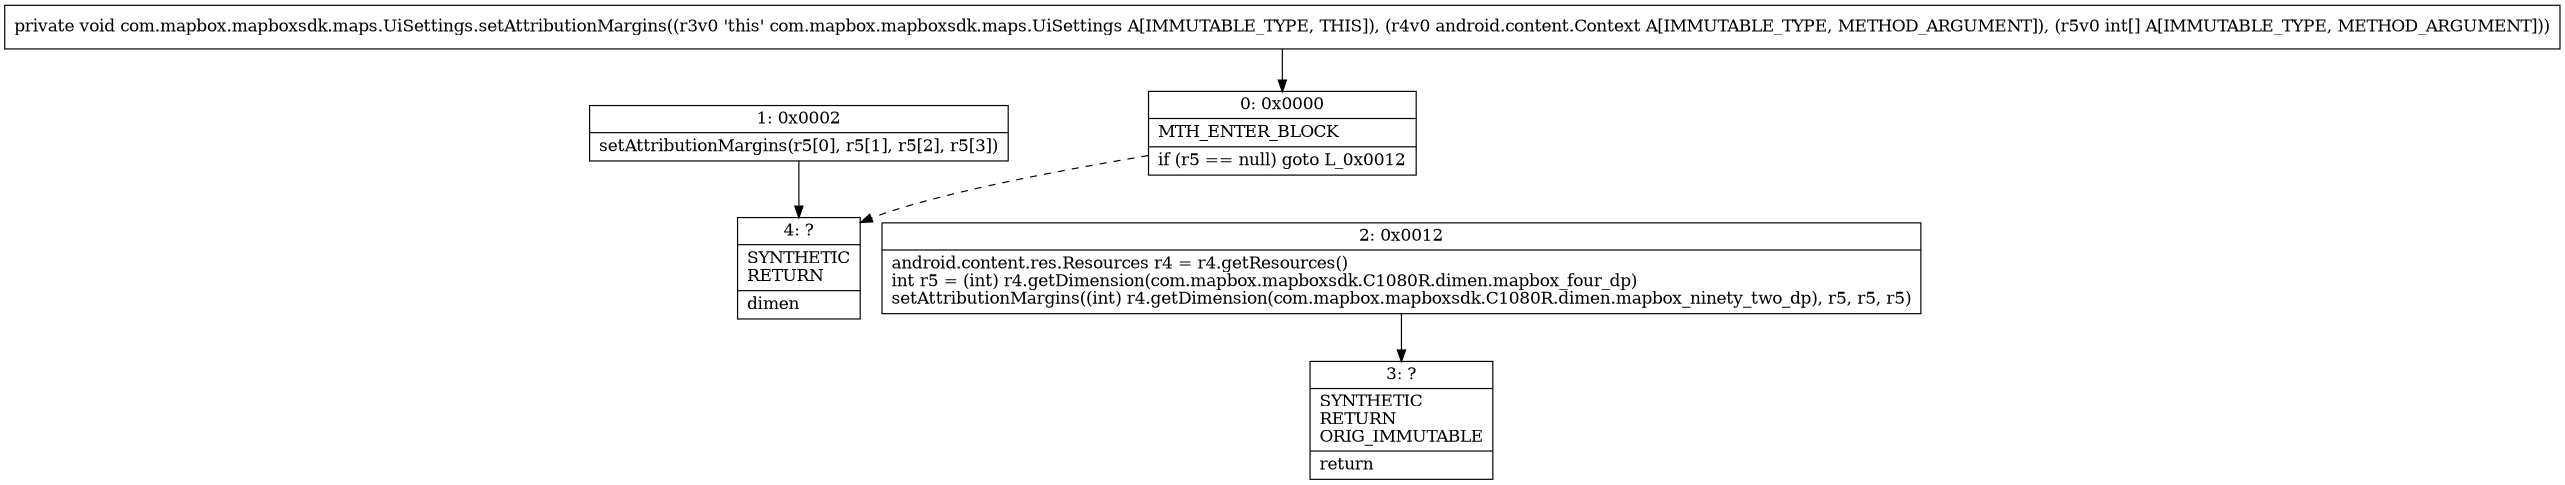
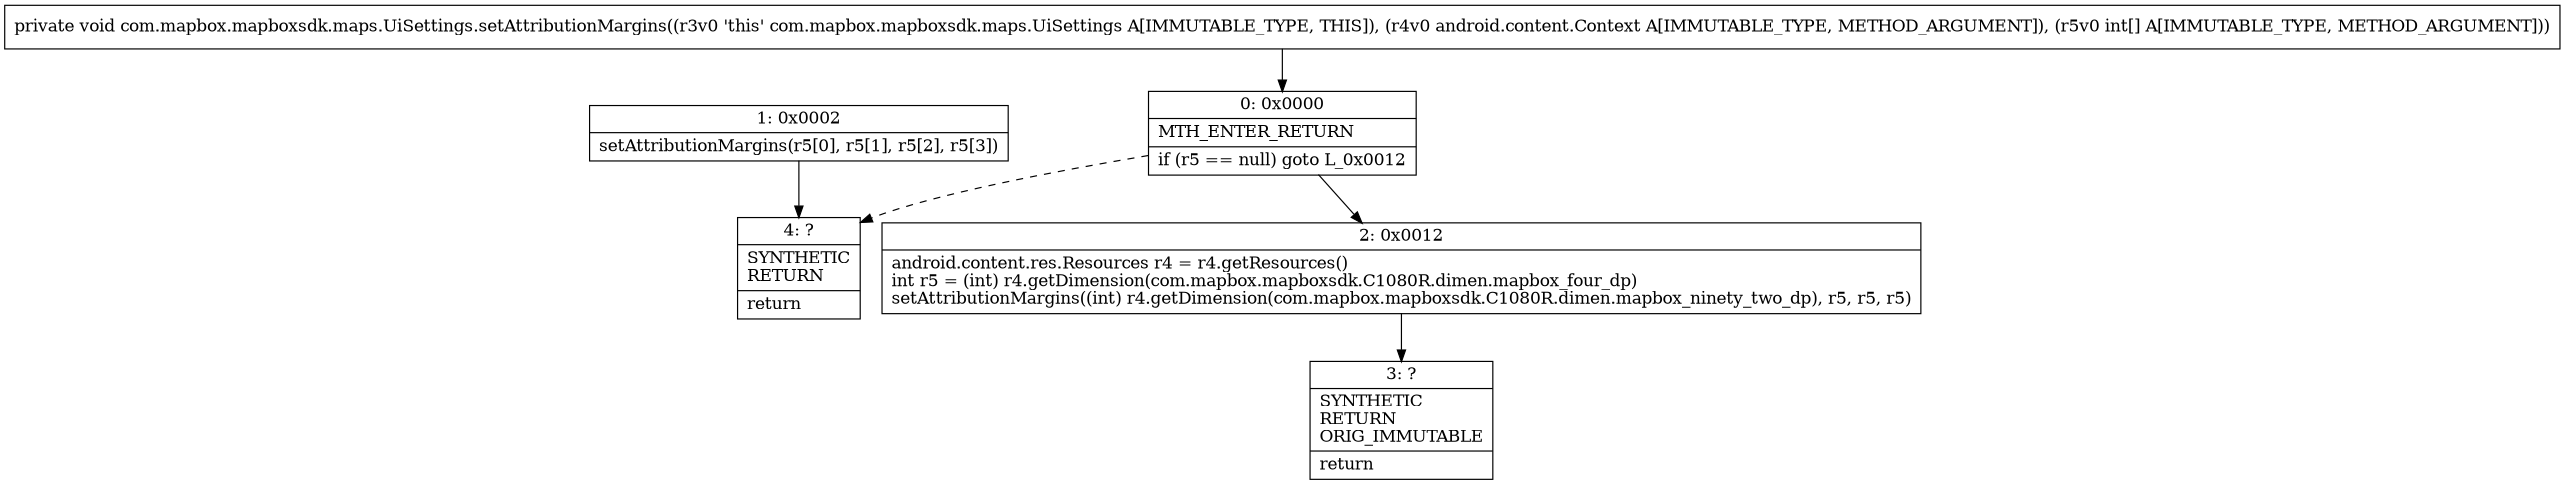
(1249, 132) -> (1256, 132)
none -> (1336, 194)
(774, 304) -> (774, 304)
